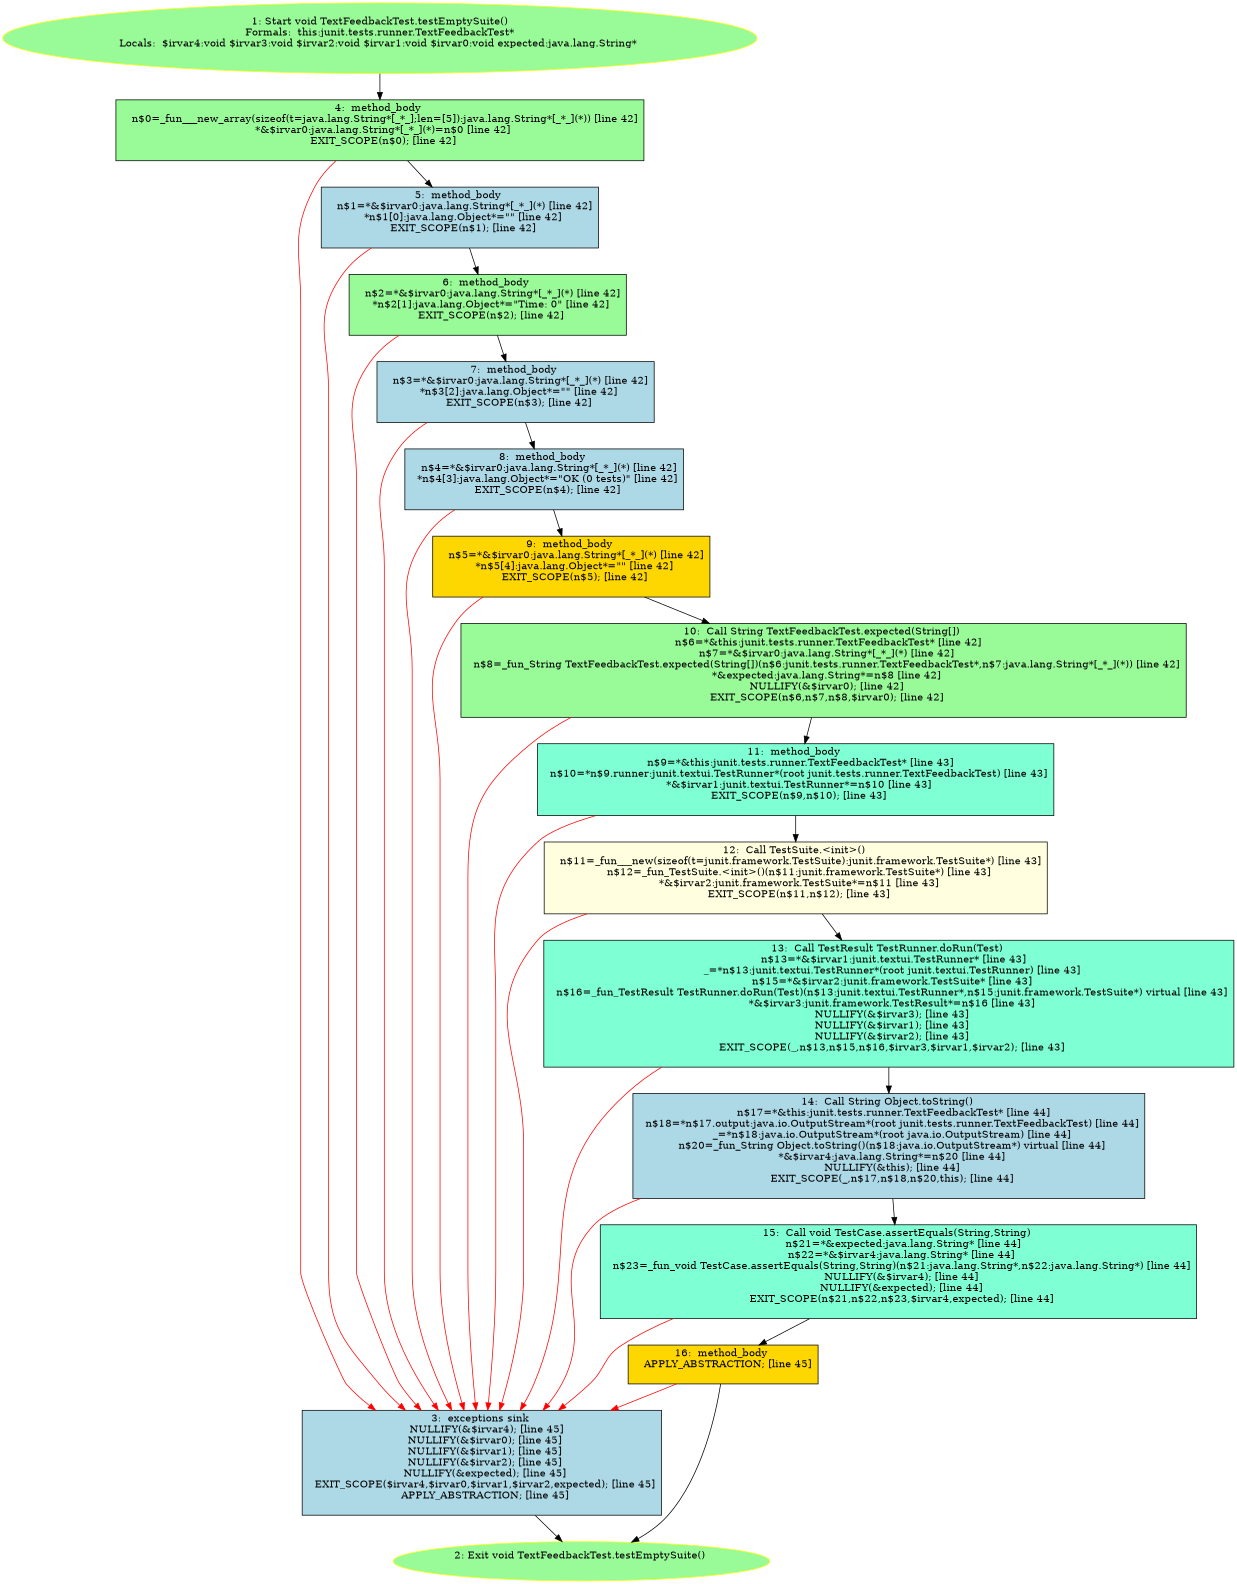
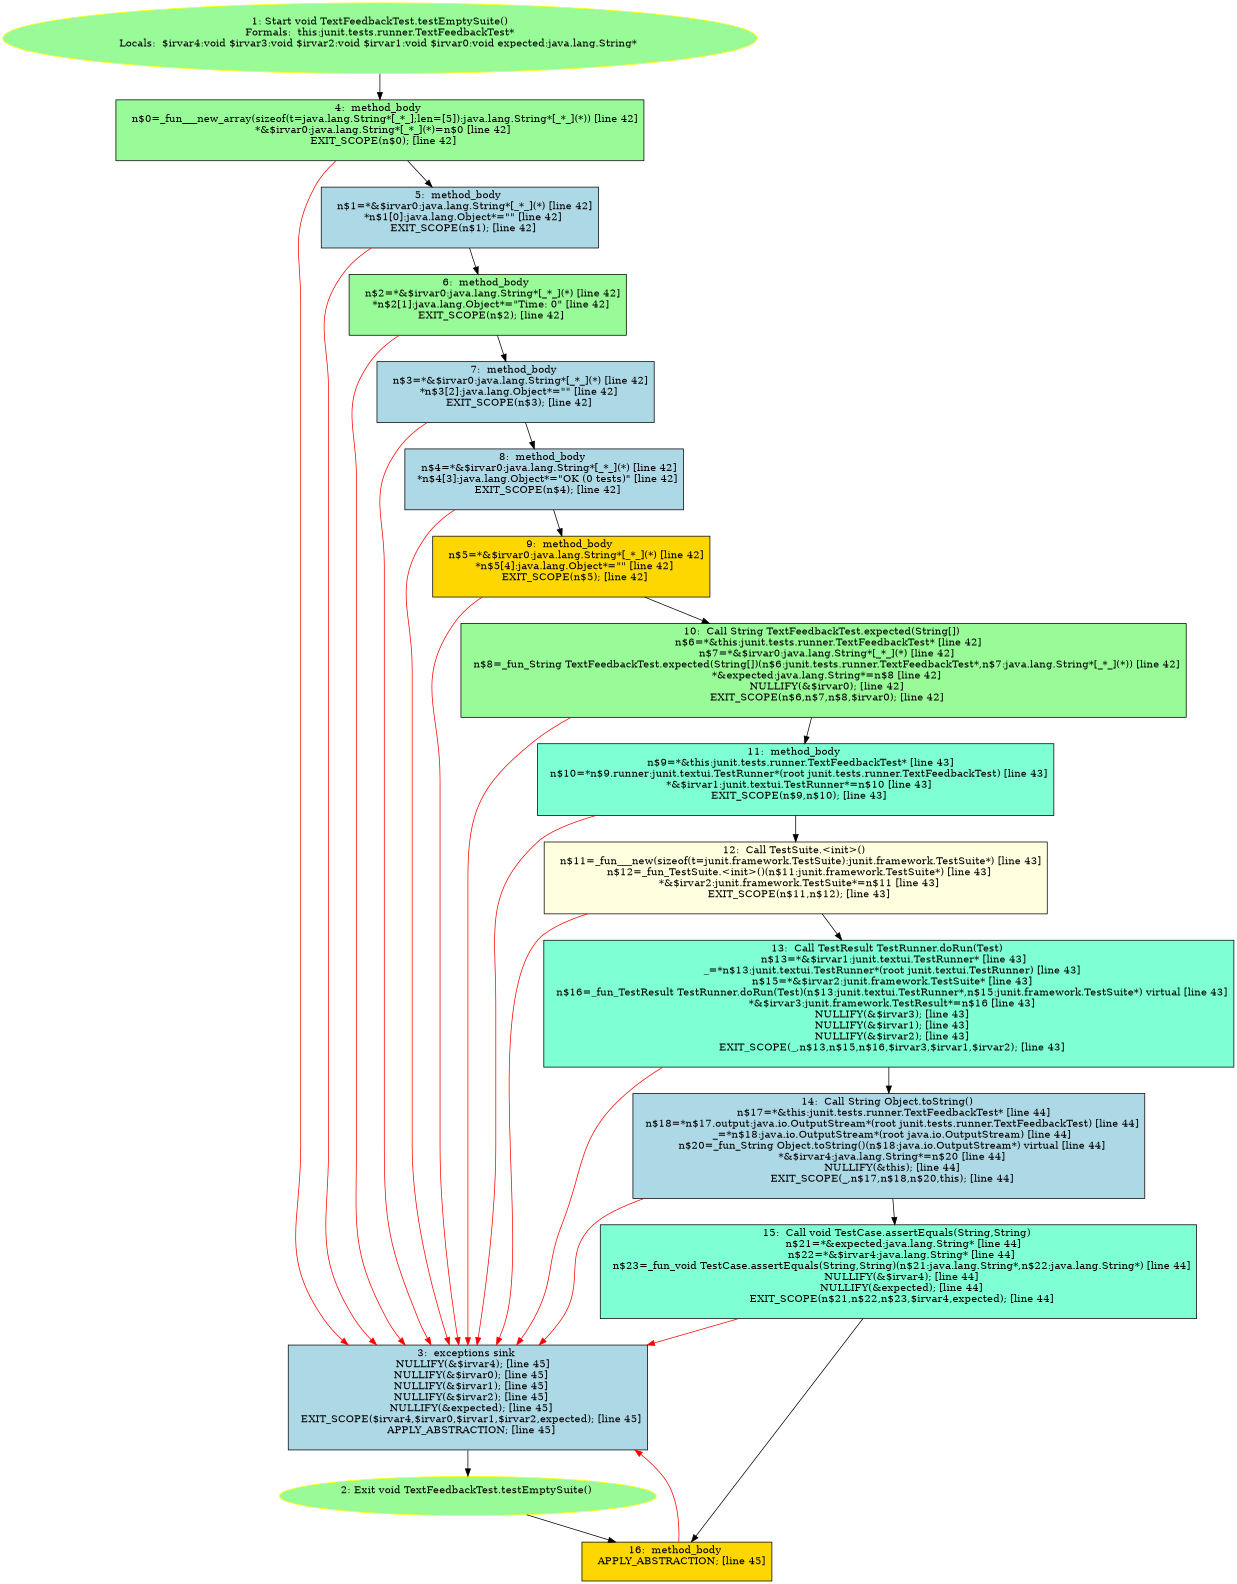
(696, 1471) -> (568, 1527)
